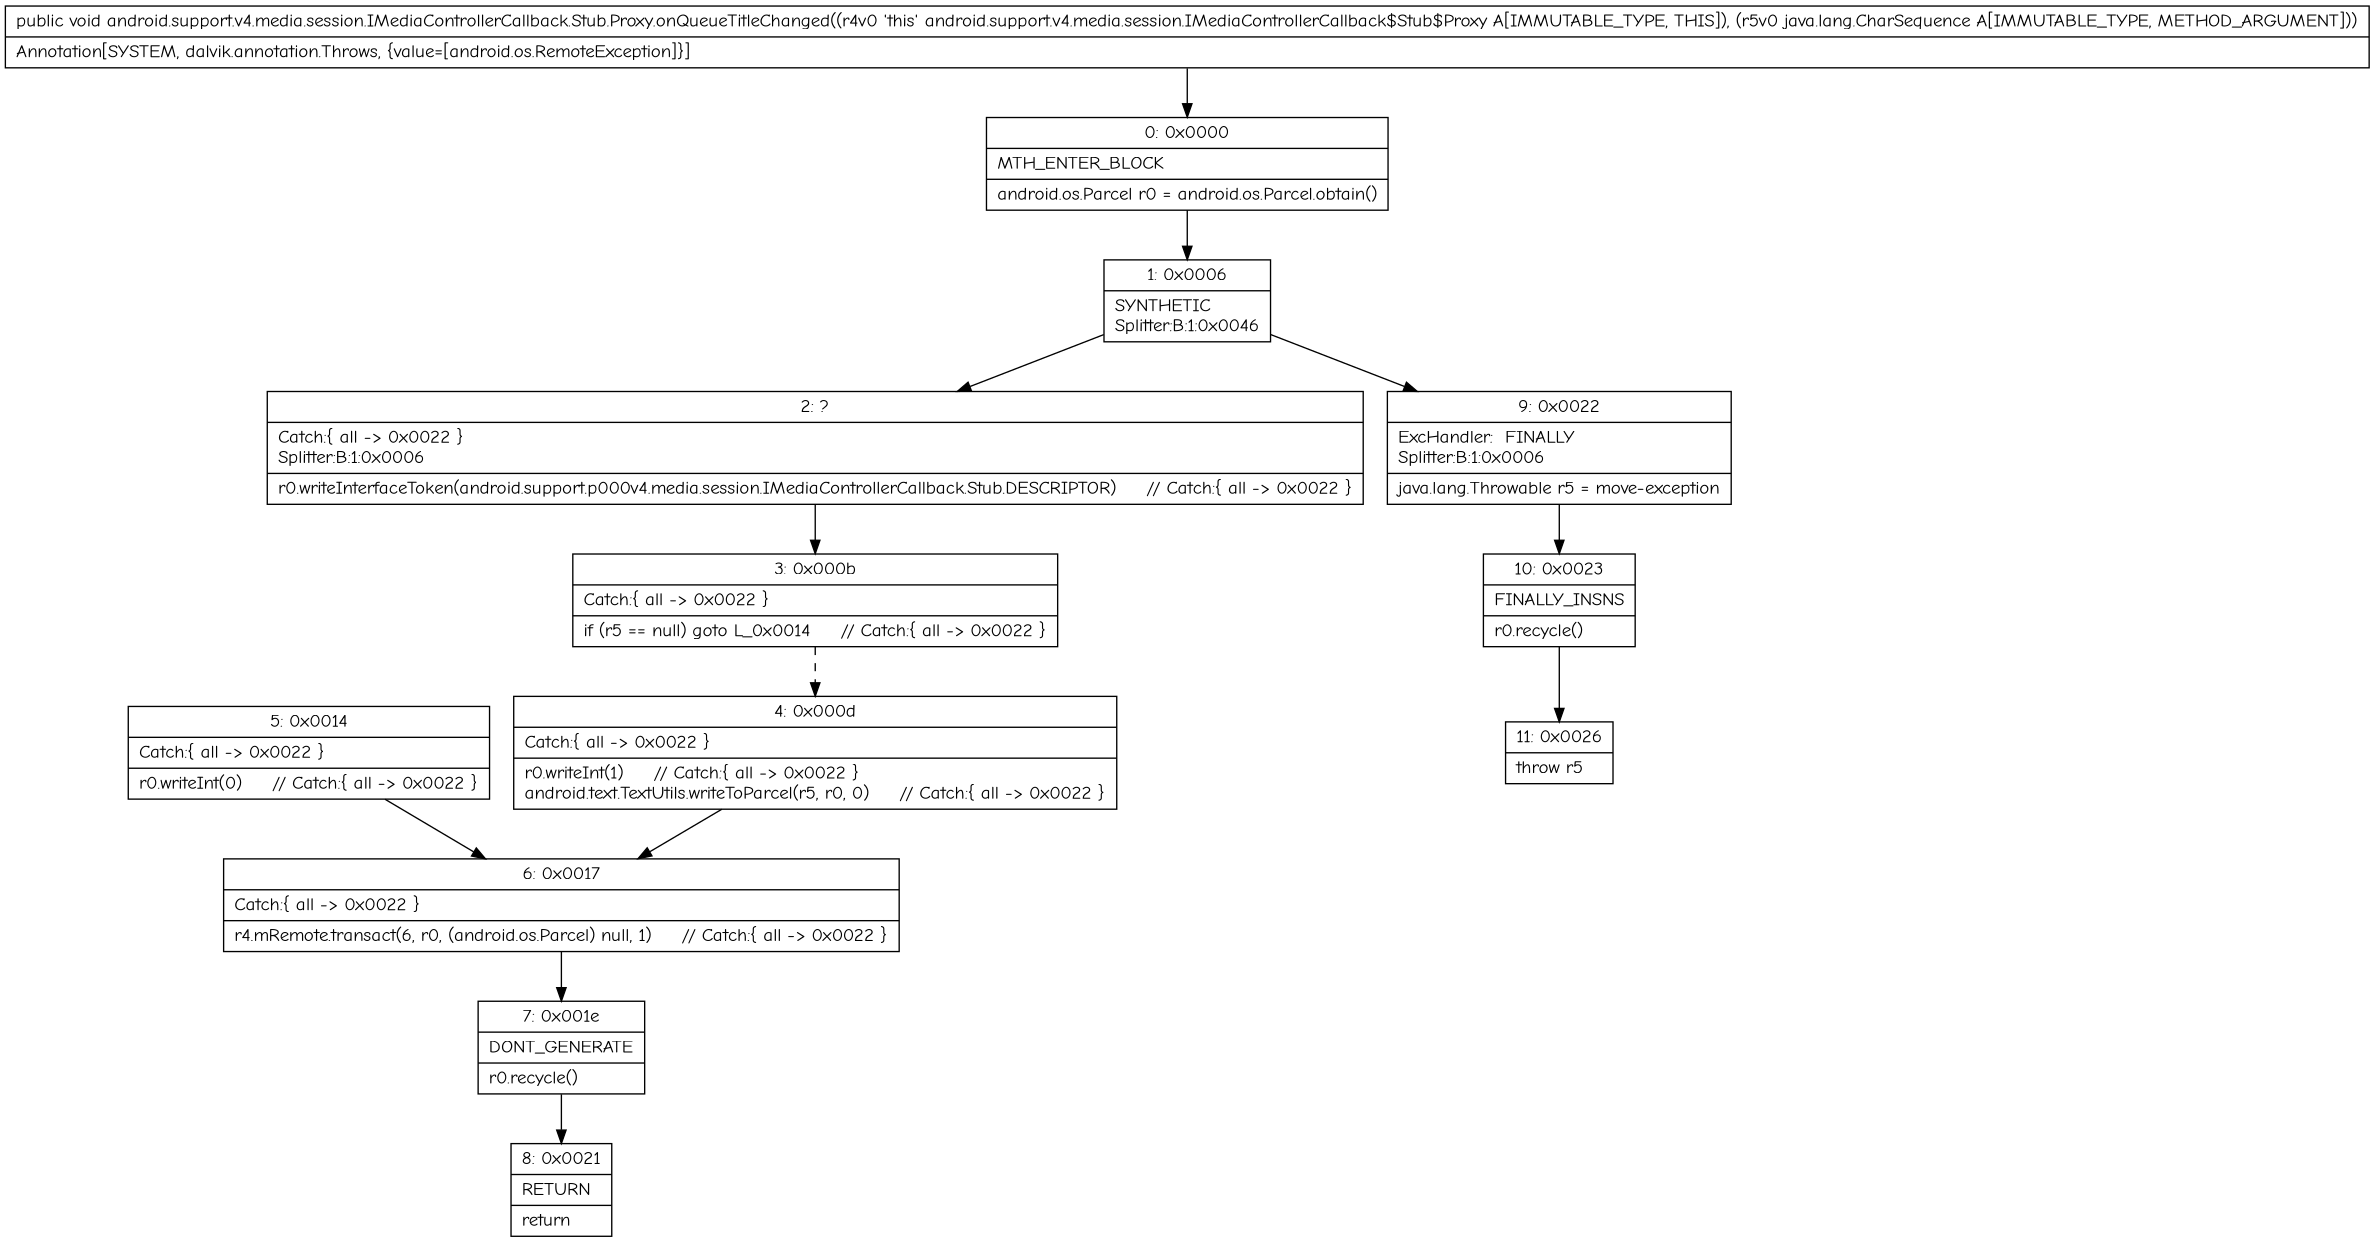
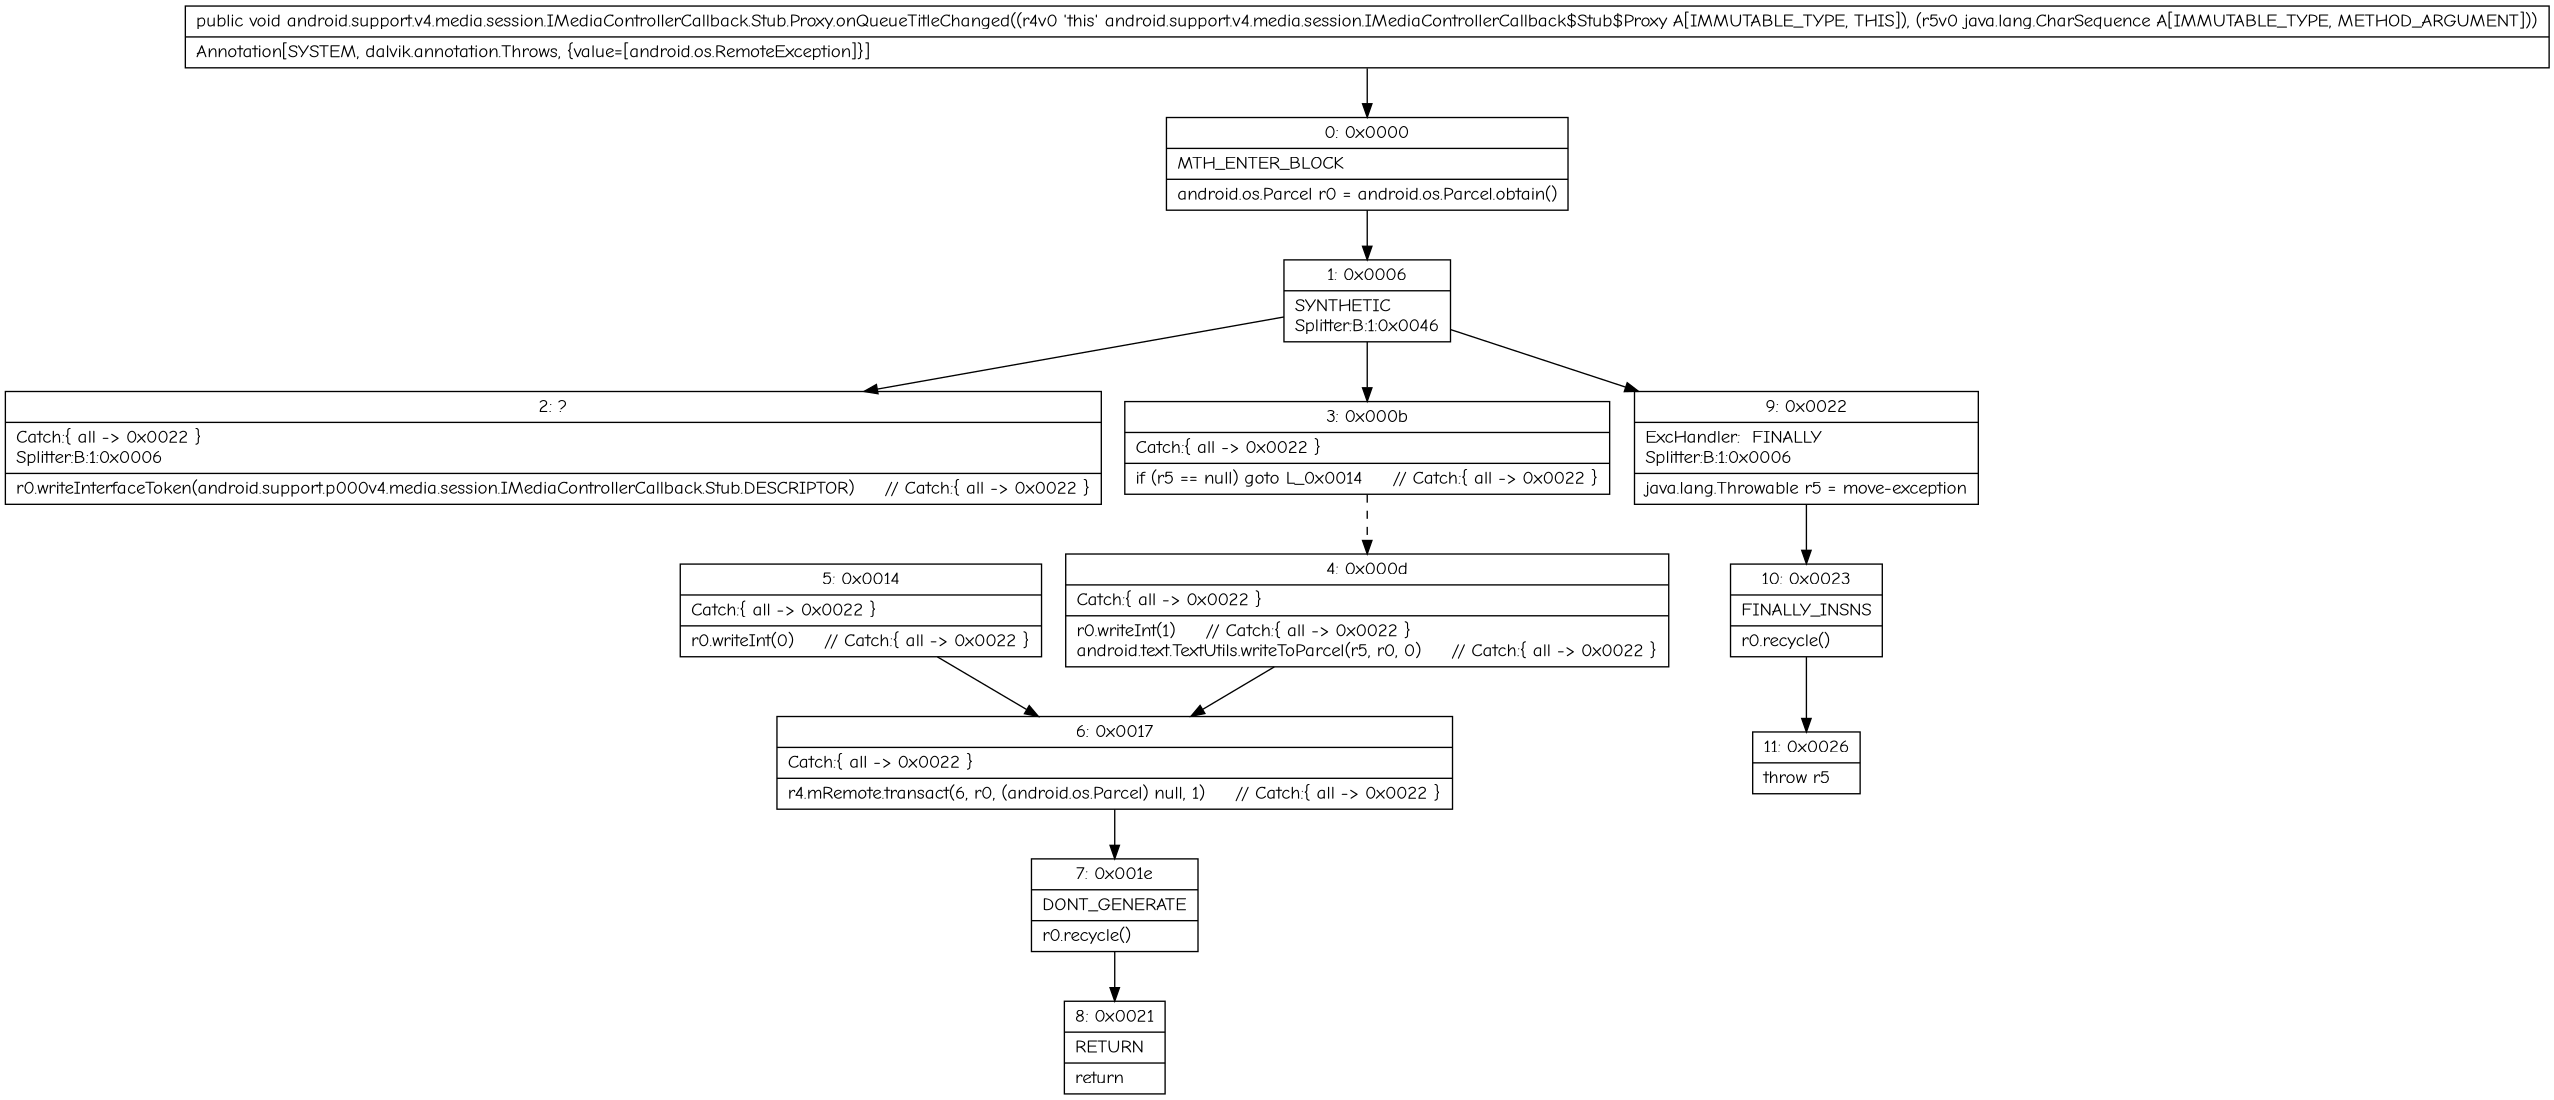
(815, 522) -> (1367, 365)
